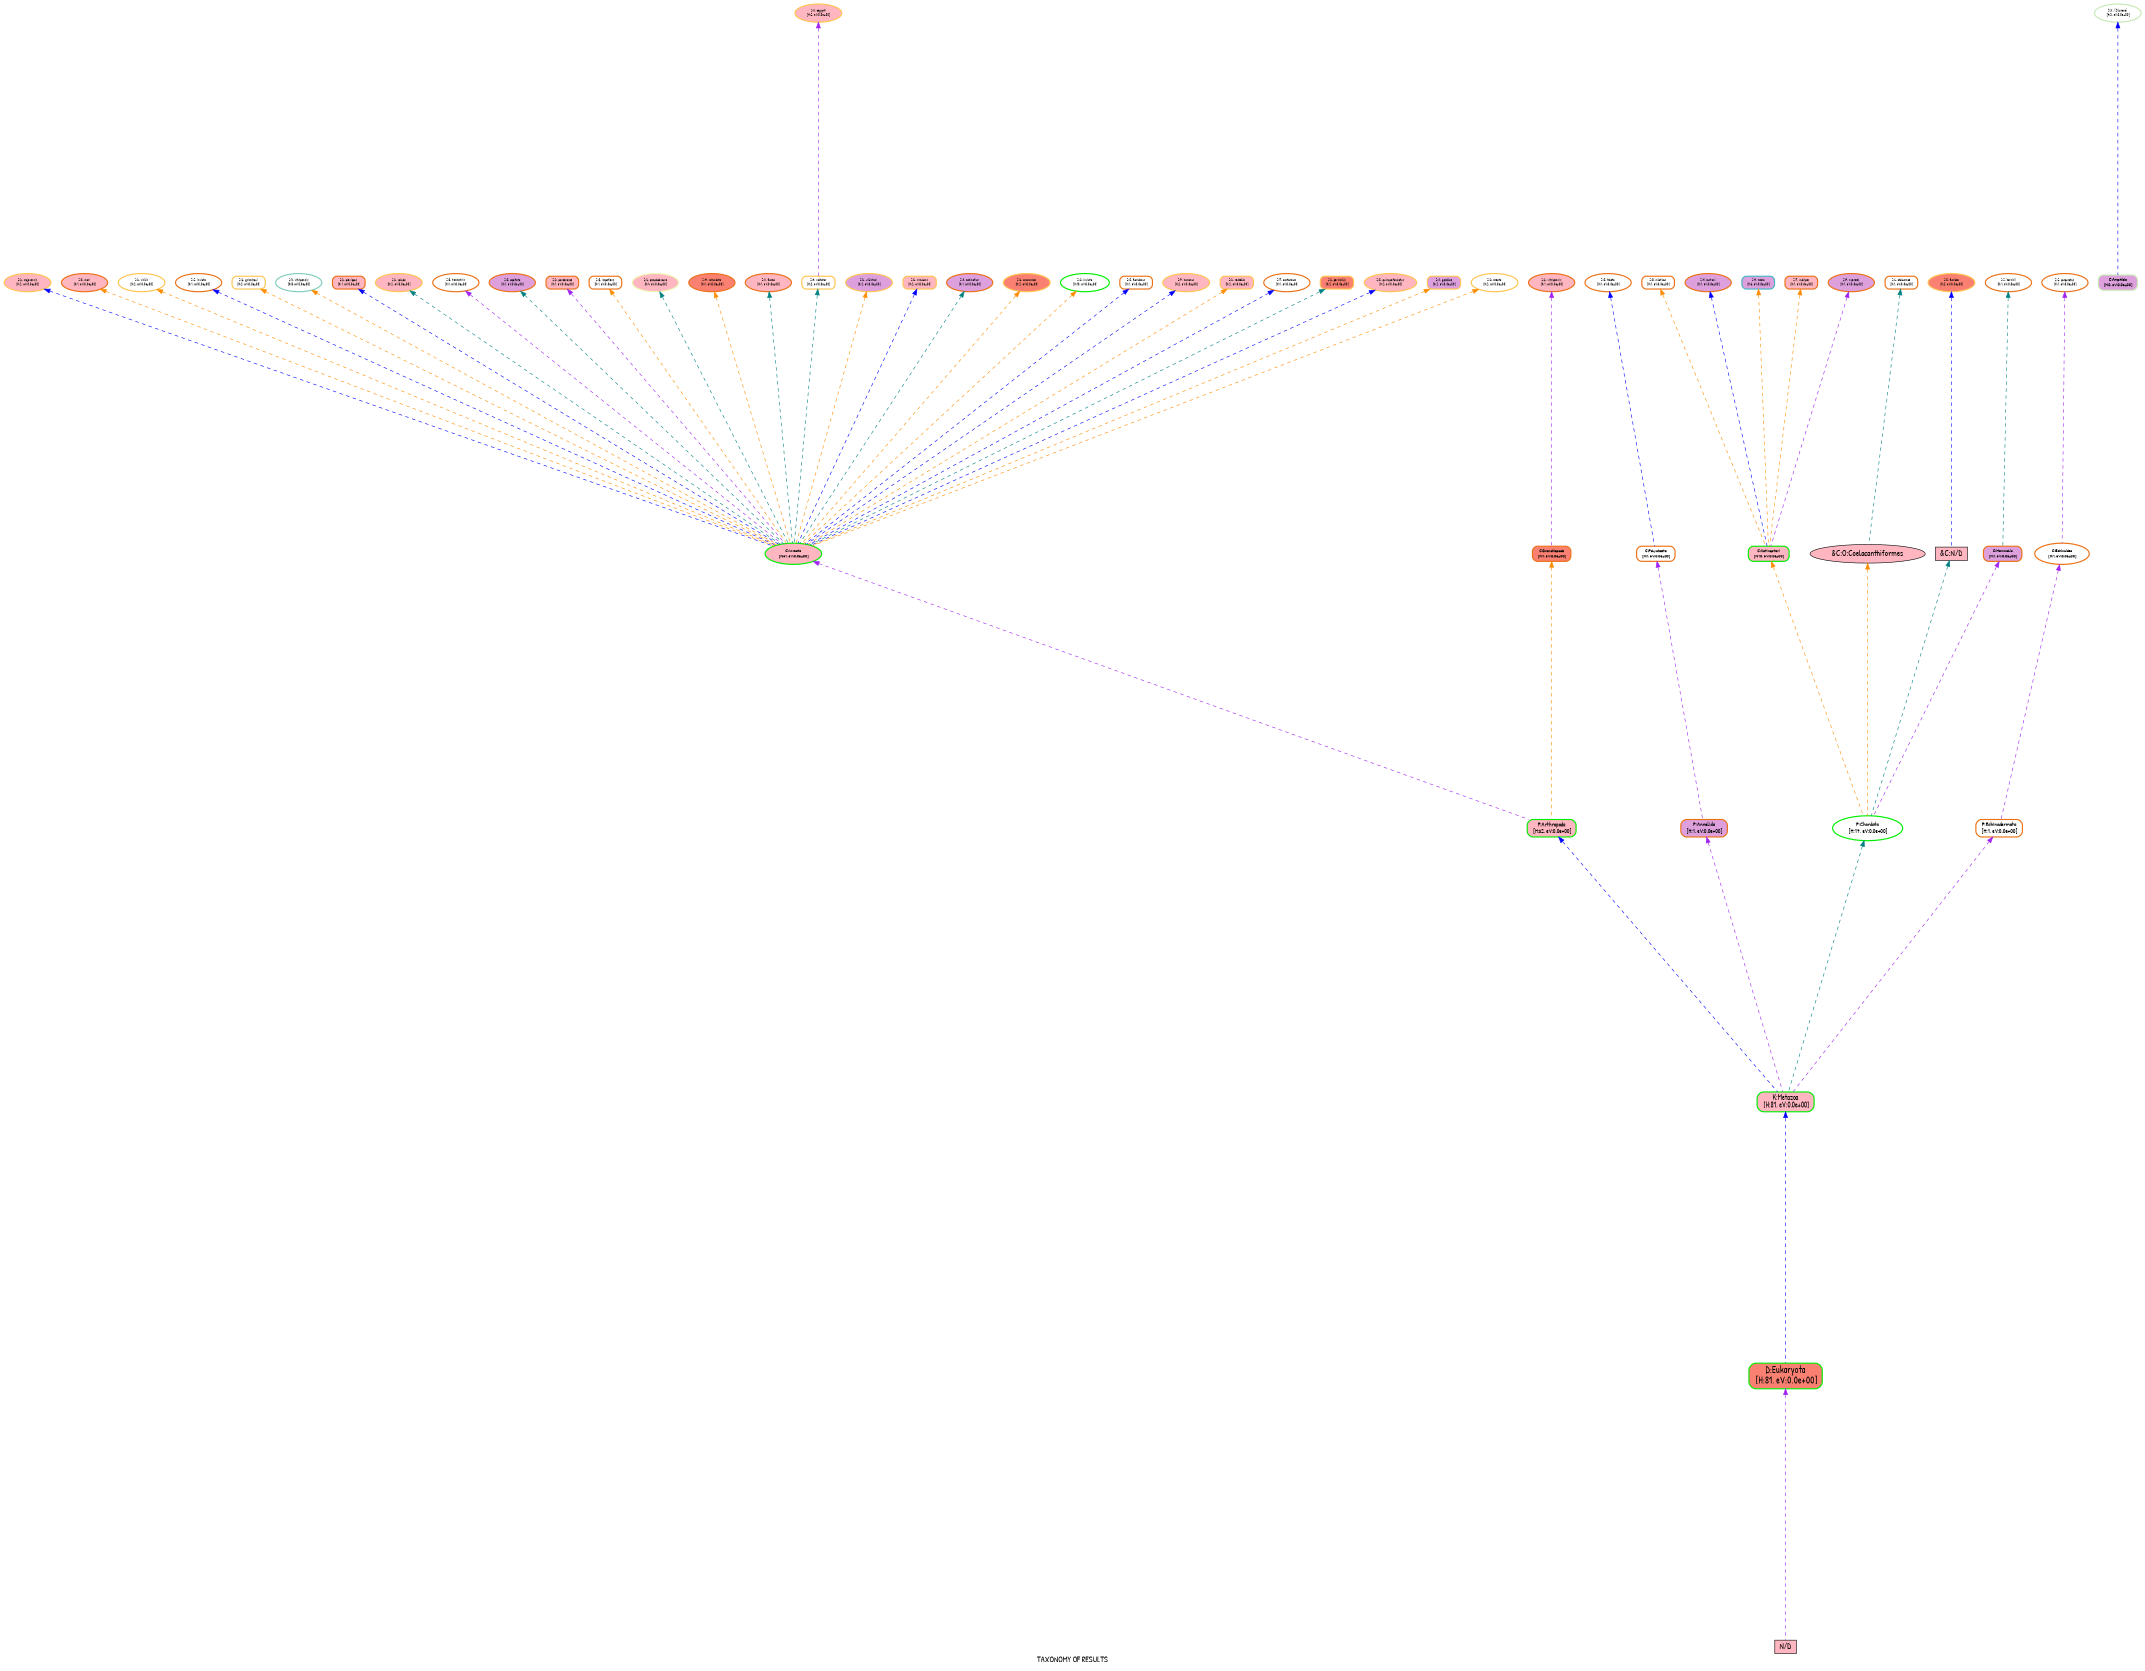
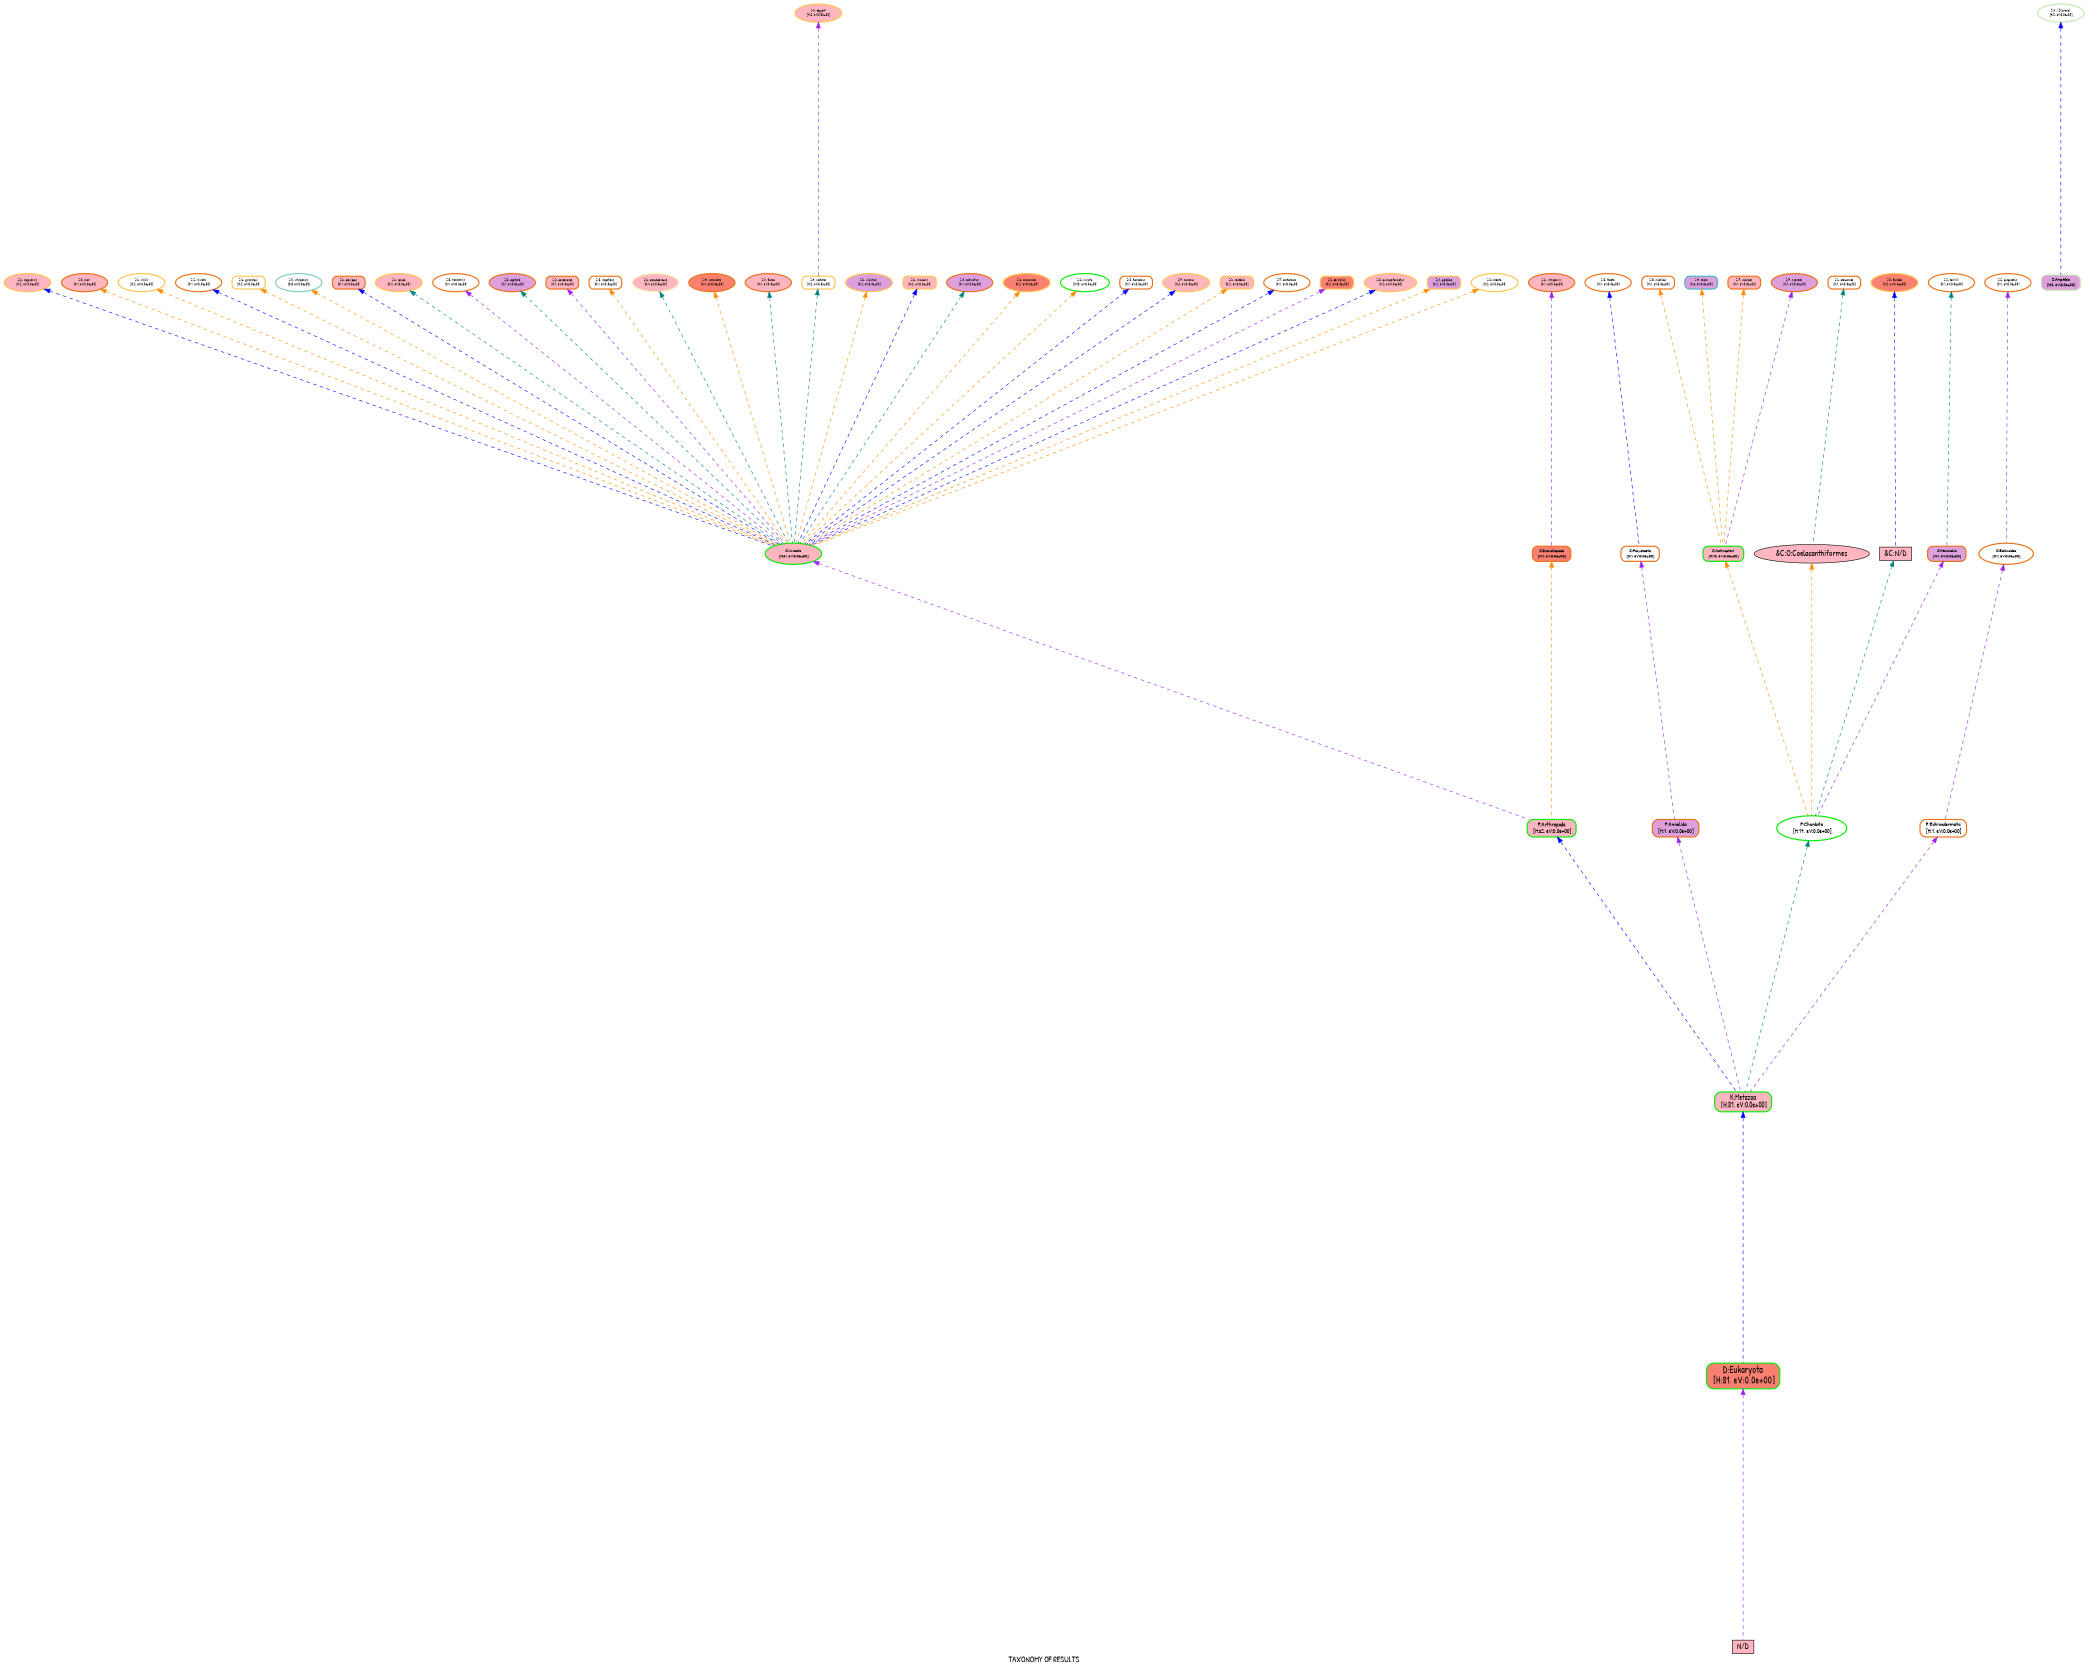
(1708, 283) -> none
(1065, 418) -> (1065, 418)
